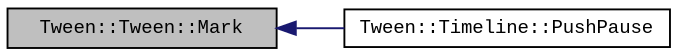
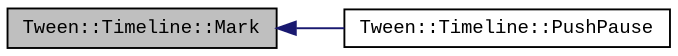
(142, 28) -> (142, 28)
